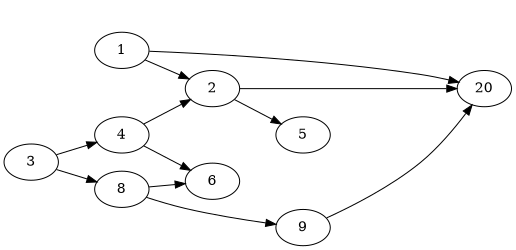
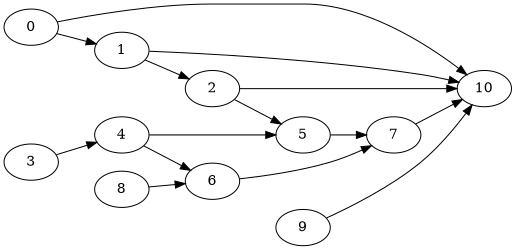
none -> (31, 27)
(484, 89) -> (484, 89)
(163, 114) -> (207, 135)
none -> (394, 135)
(72, 174) -> none
(205, 213) -> none
